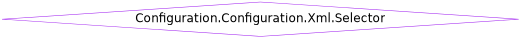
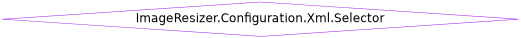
(260, 19) -> (260, 19)
